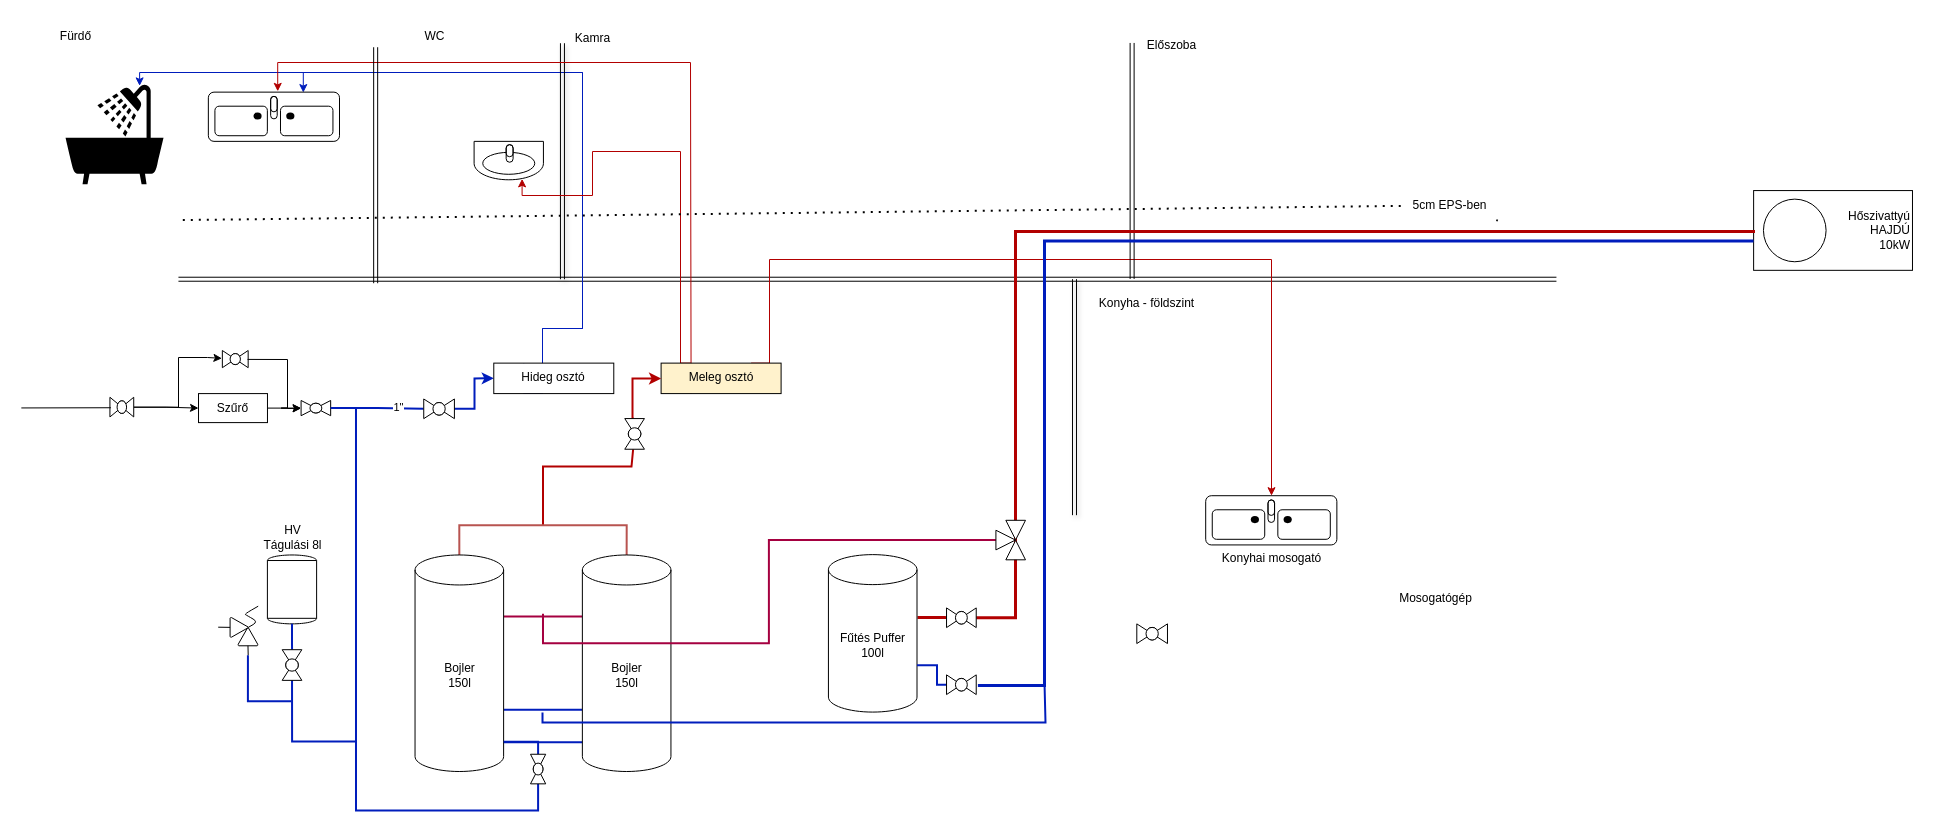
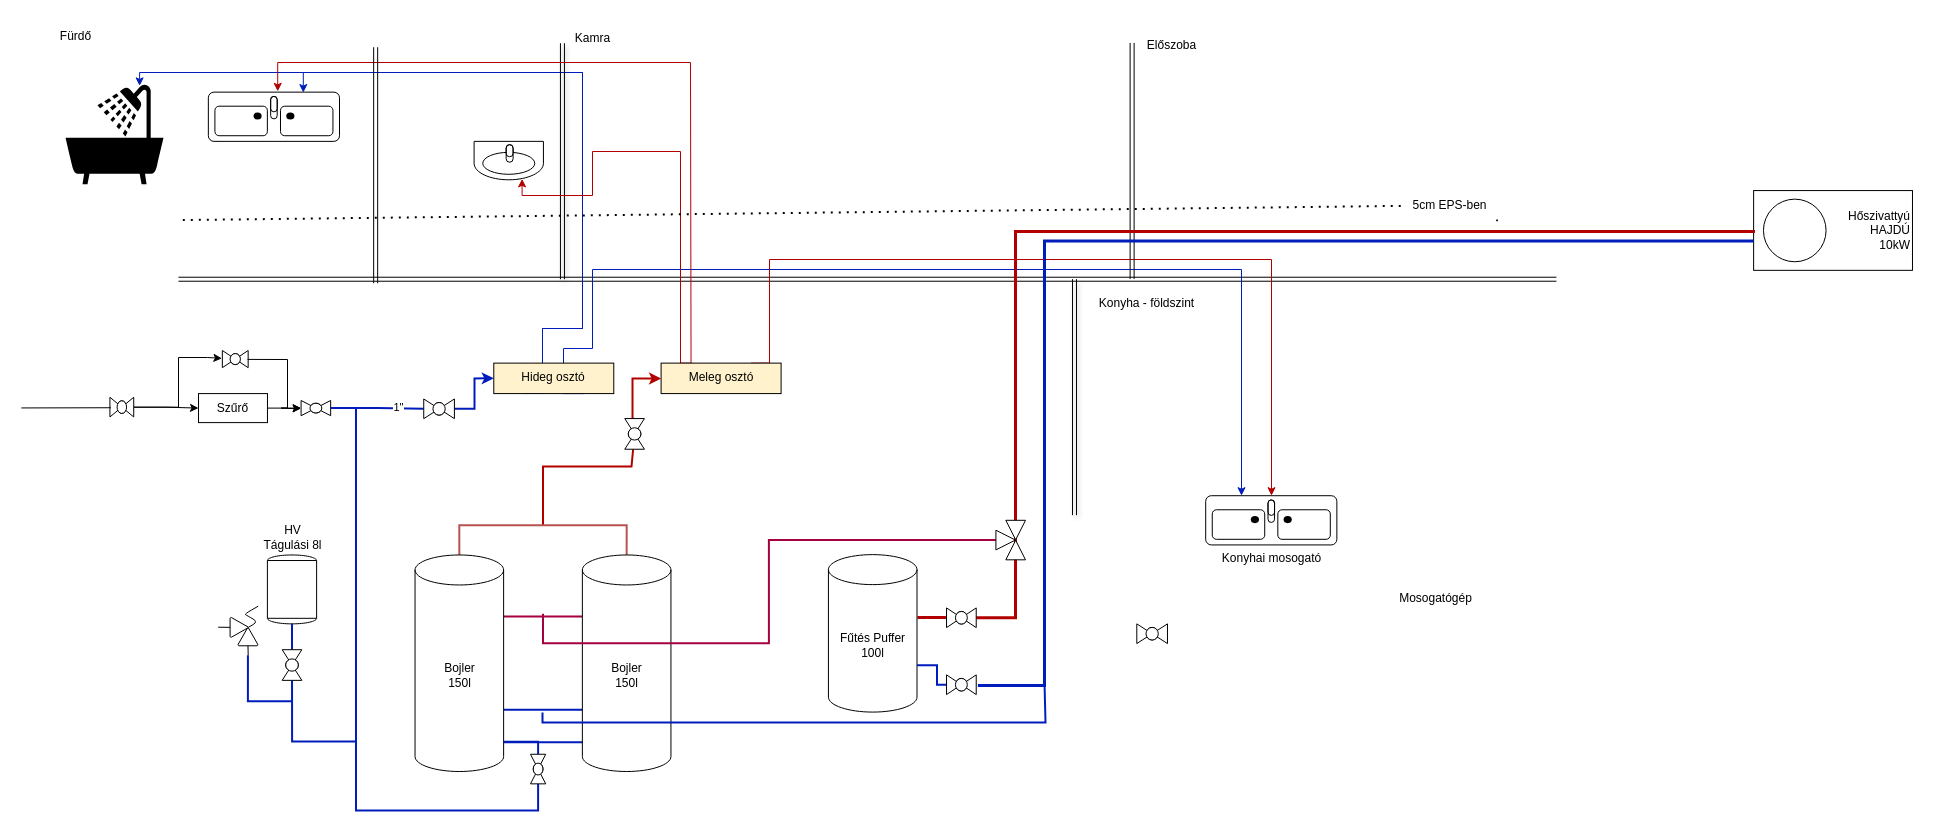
(435, 36) -> none
none -> (1024, 270)
(554, 378) -> (554, 378)
